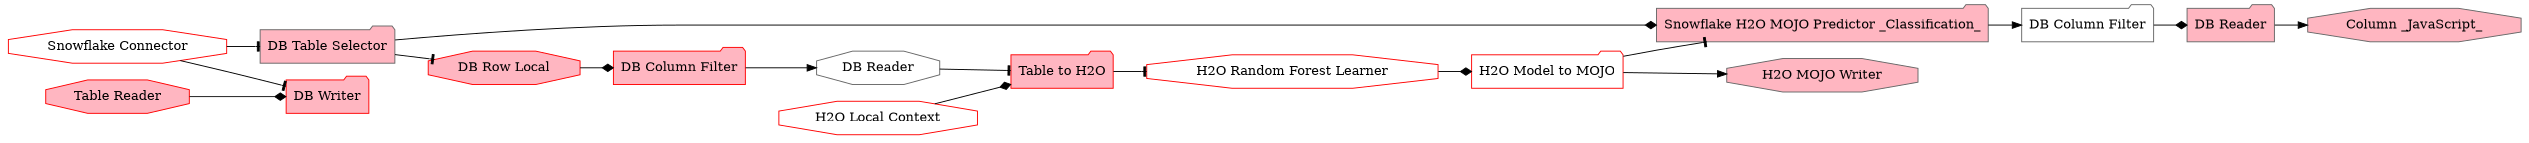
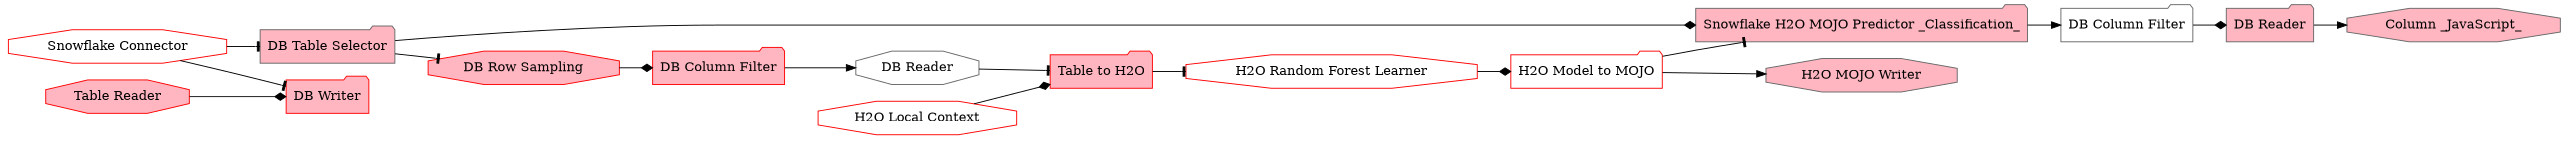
(504, 68) -> (524, 68)
